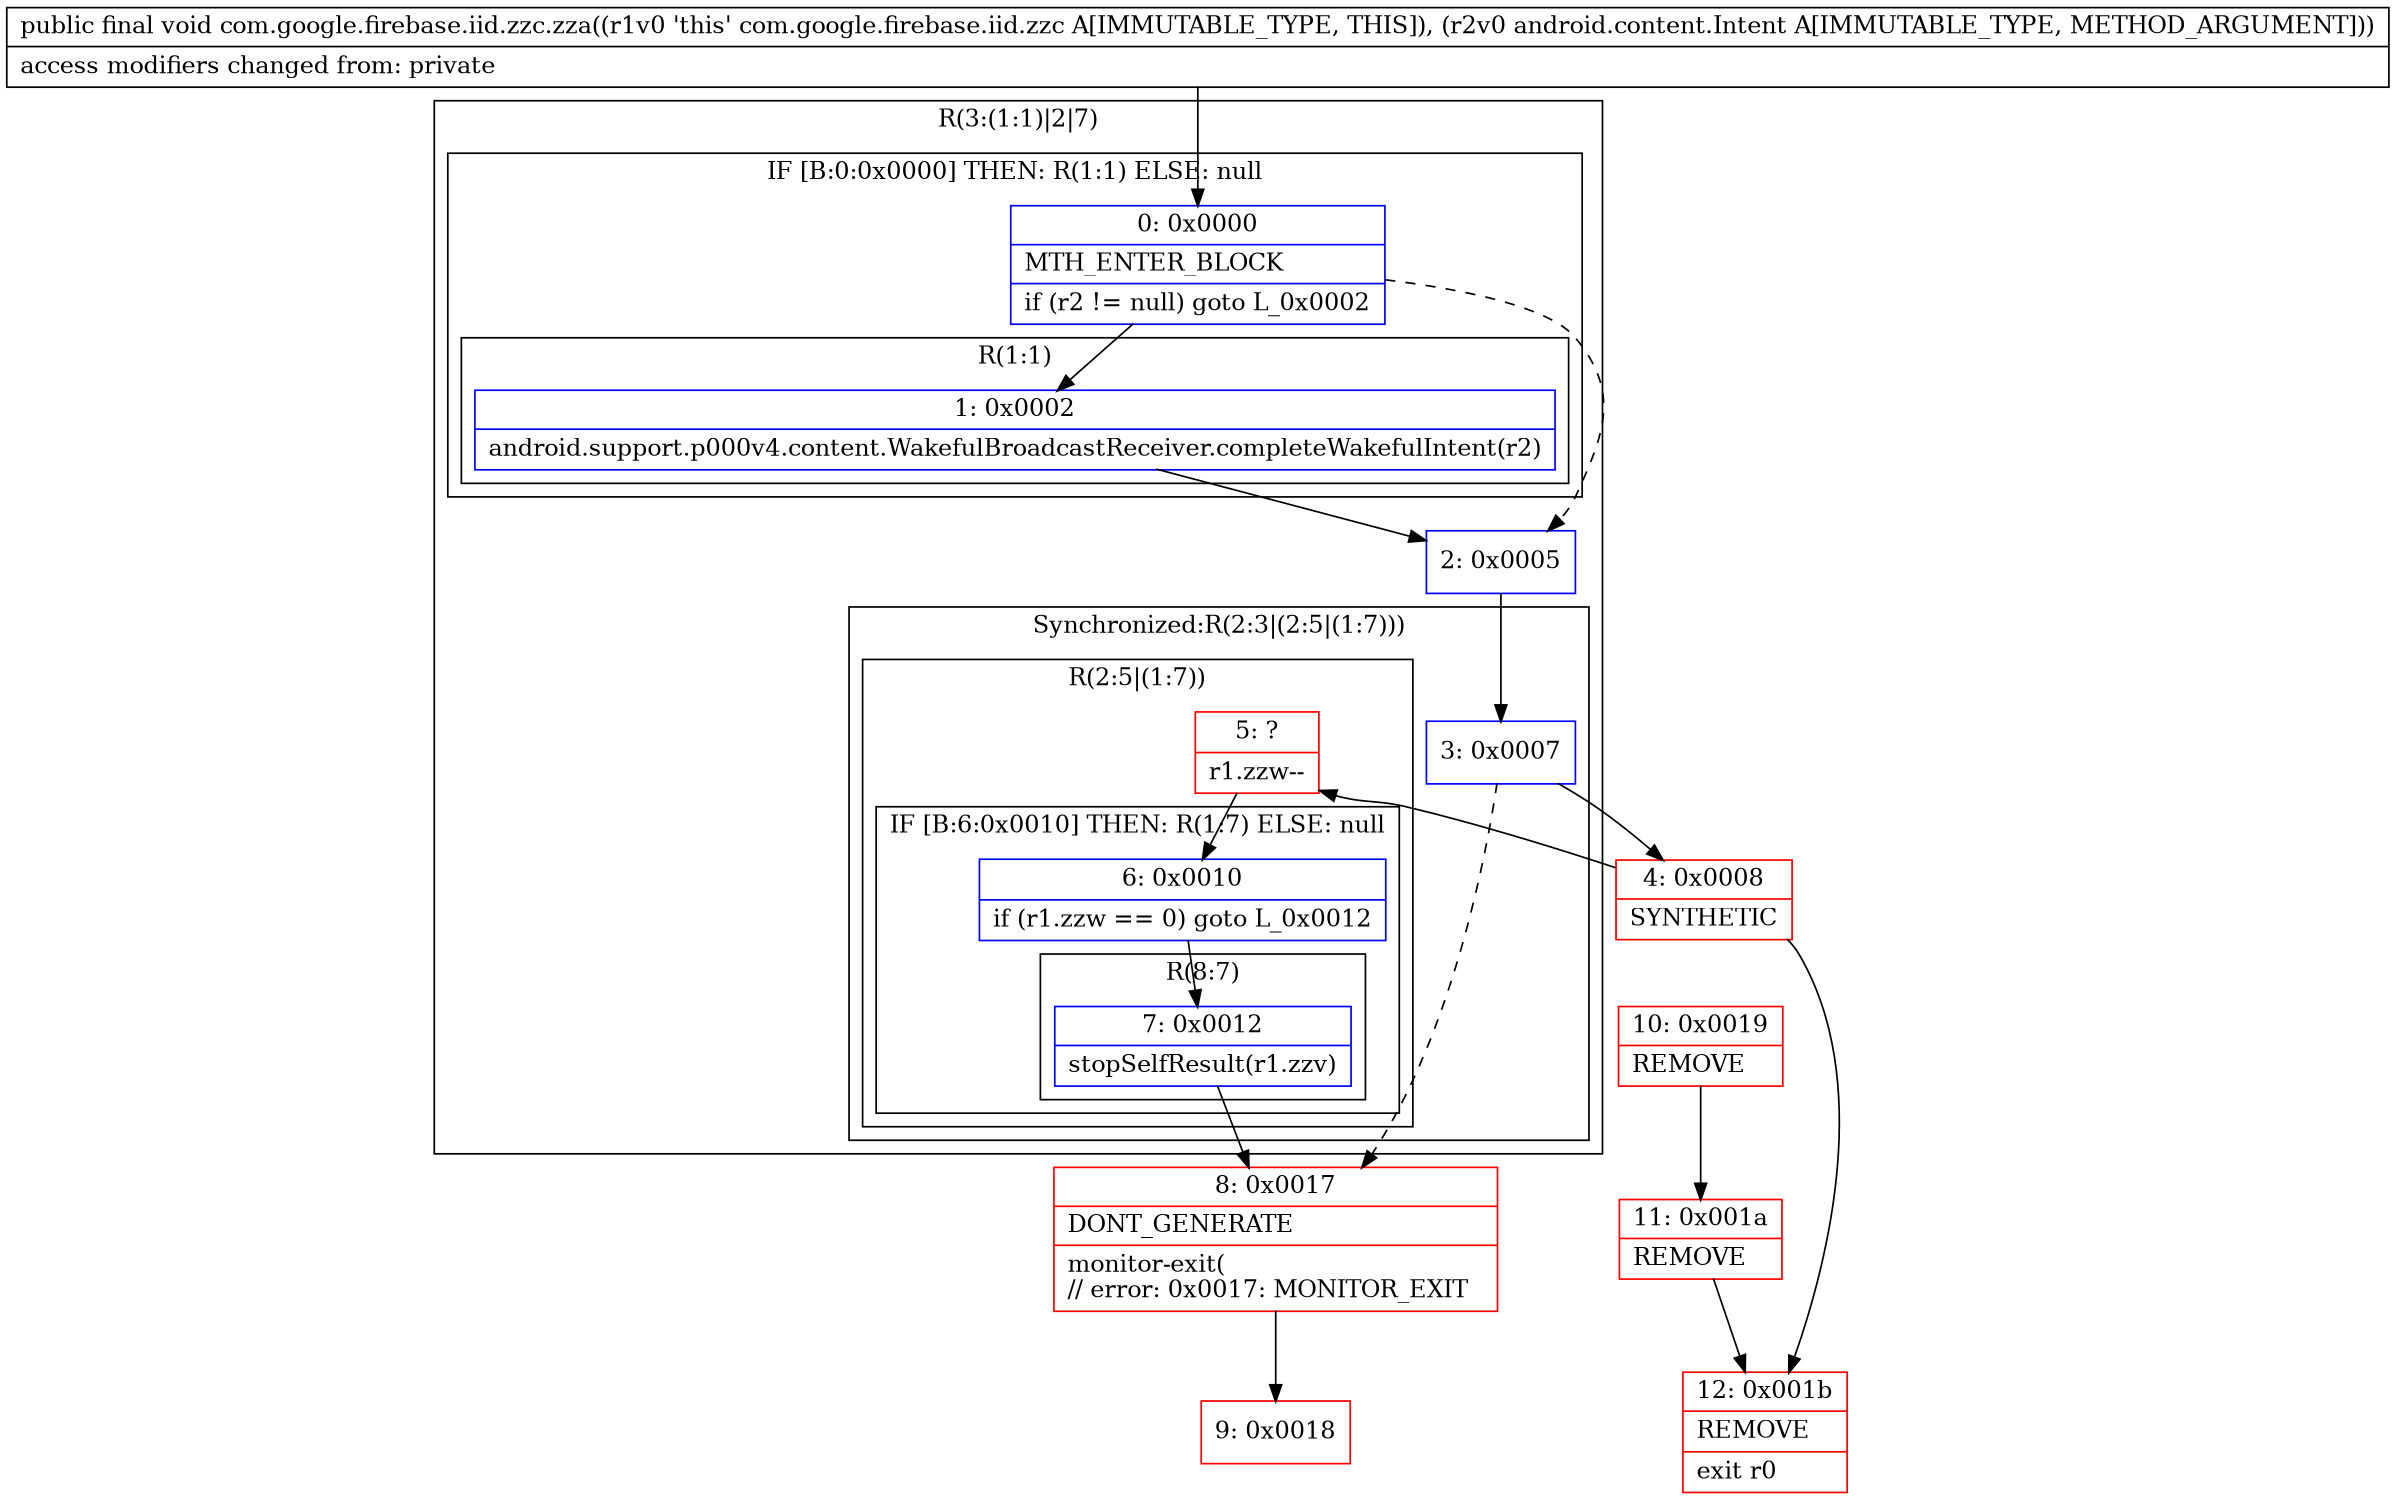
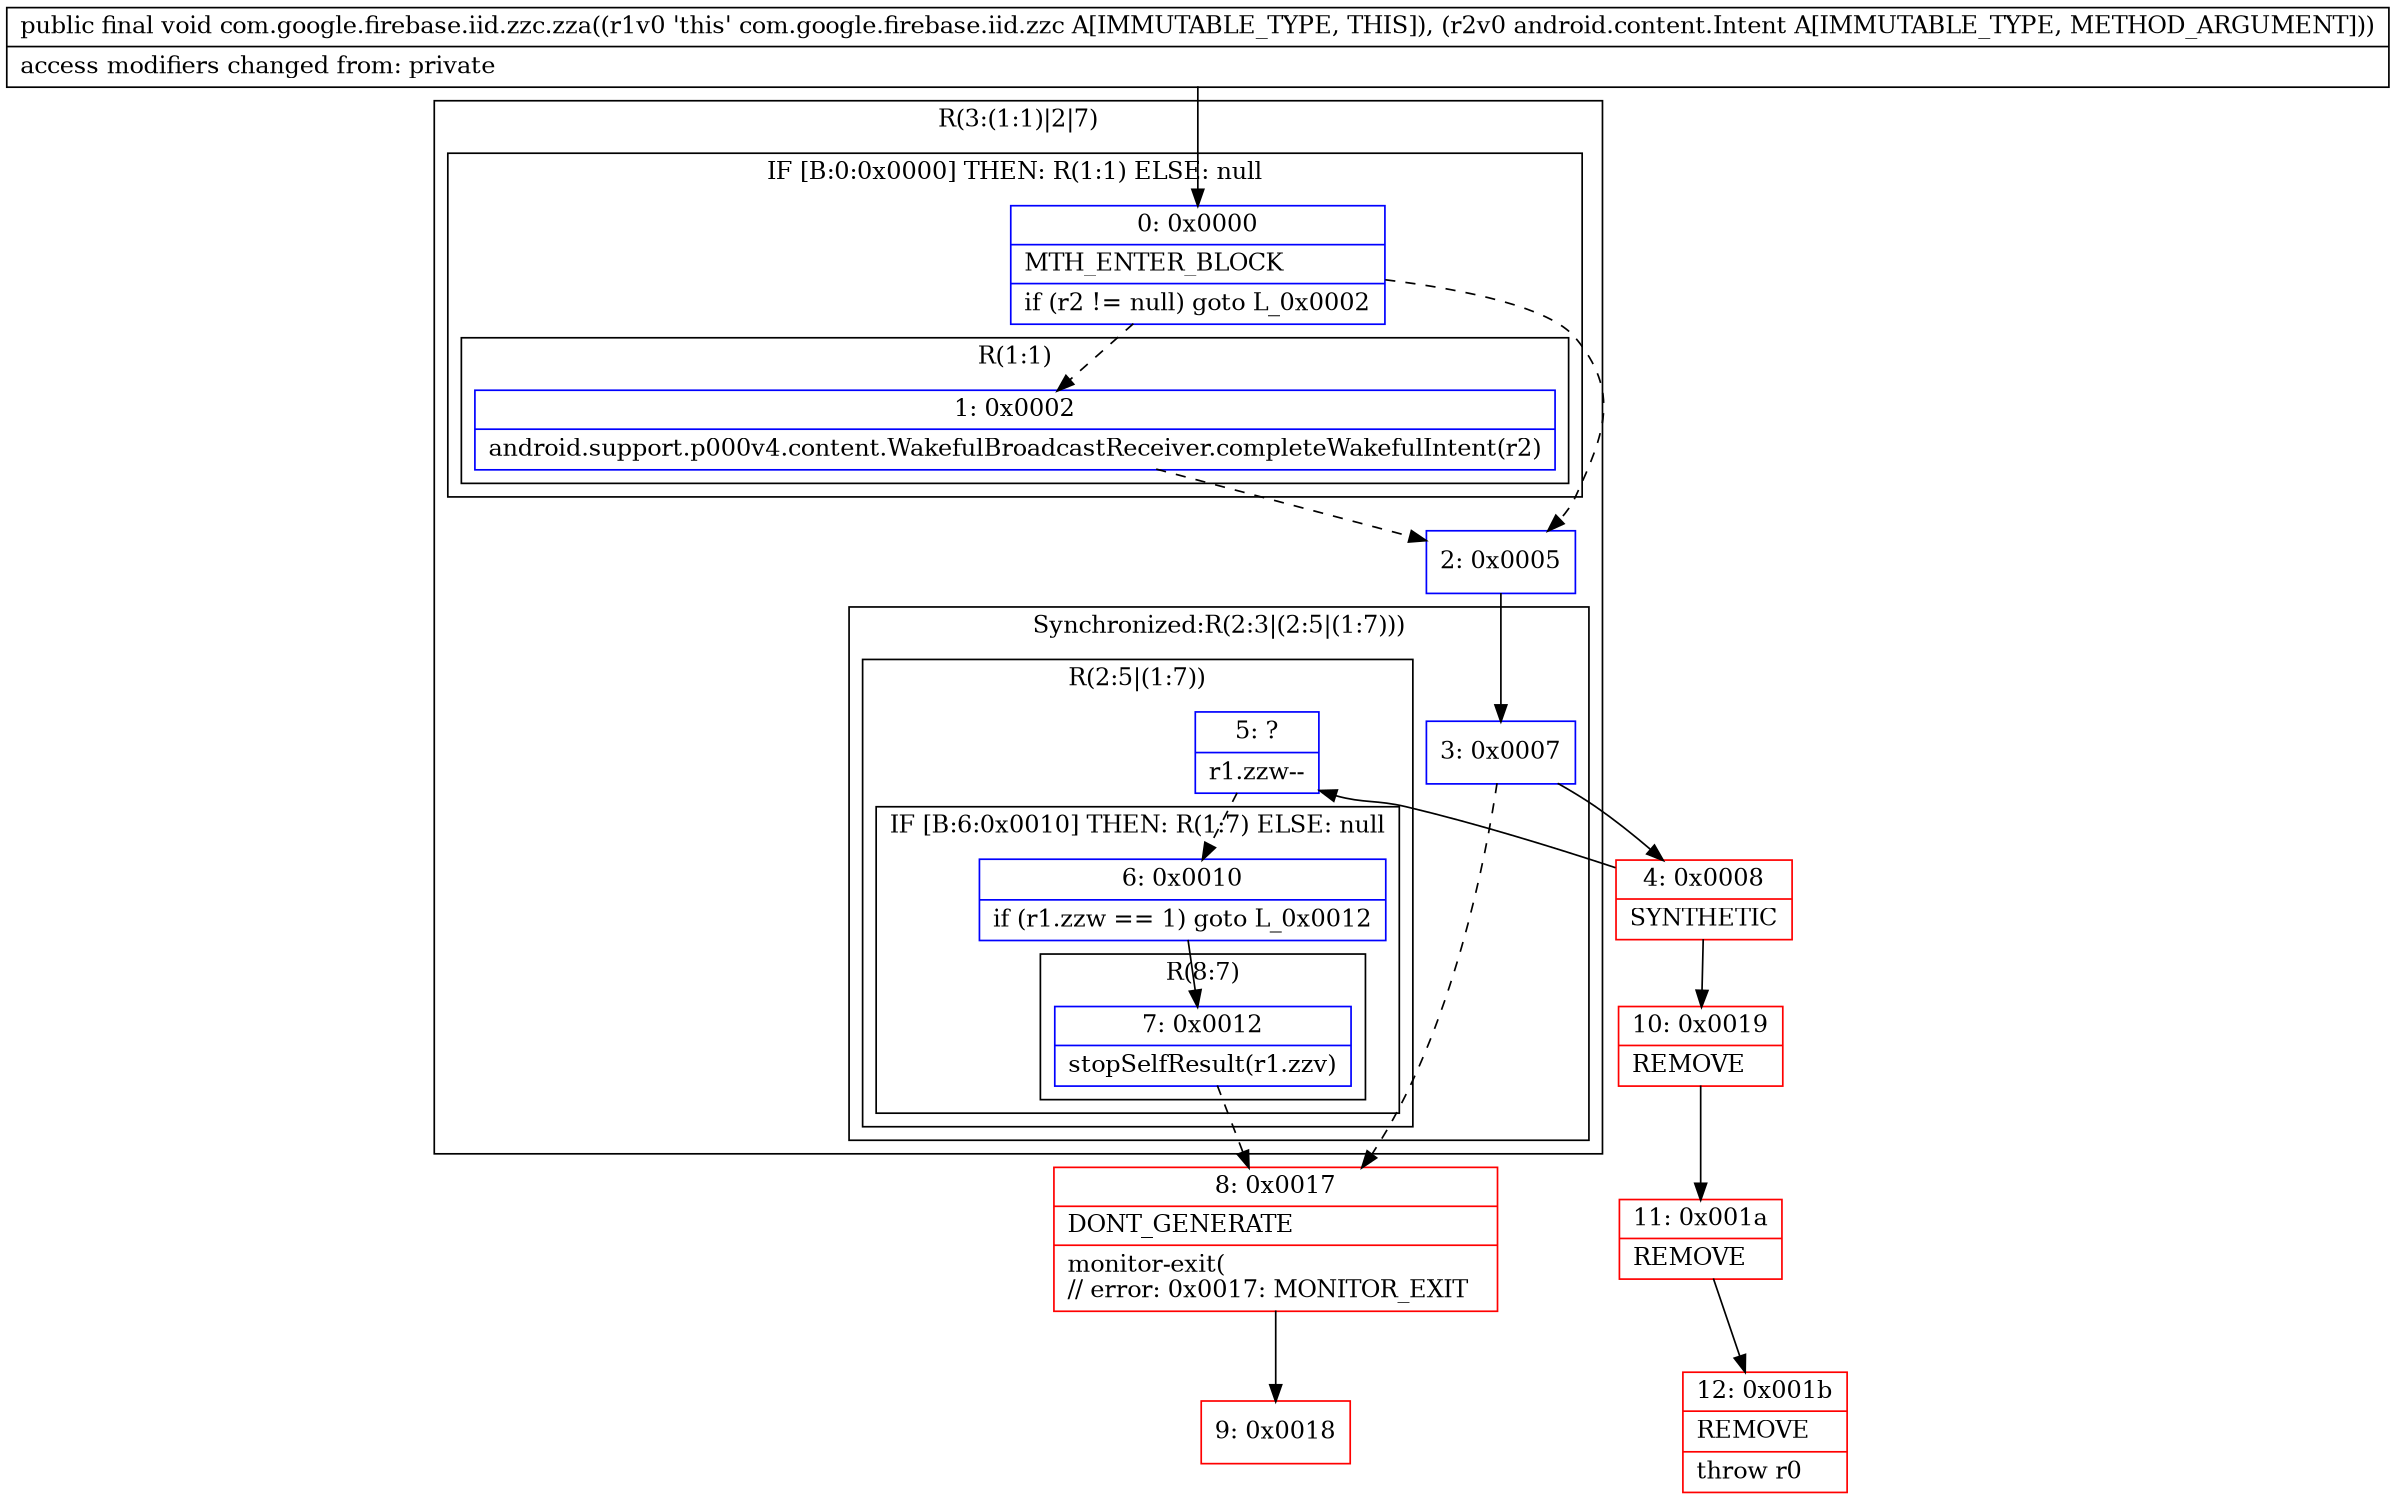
(1102, 352) -> (1102, 352)
(1302, 508) -> (1302, 508)
(1257, 753) -> (1257, 753)
(1224, 819) -> (1224, 819)
(1183, 919) -> (1183, 919)
(1230, 1119) -> (1230, 1119)
(1838, 1145) -> (1703, 965)
(1737, 1471) -> (1750, 1471)
